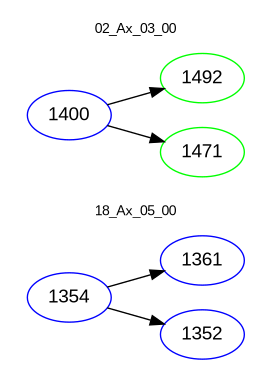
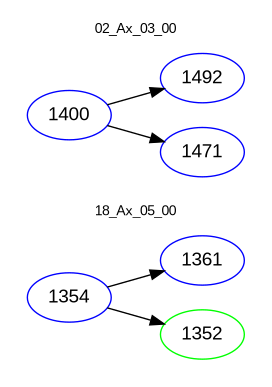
(202, 78) -> (202, 78)
(202, 152) -> (202, 152)
(202, 334) -> (202, 334)
